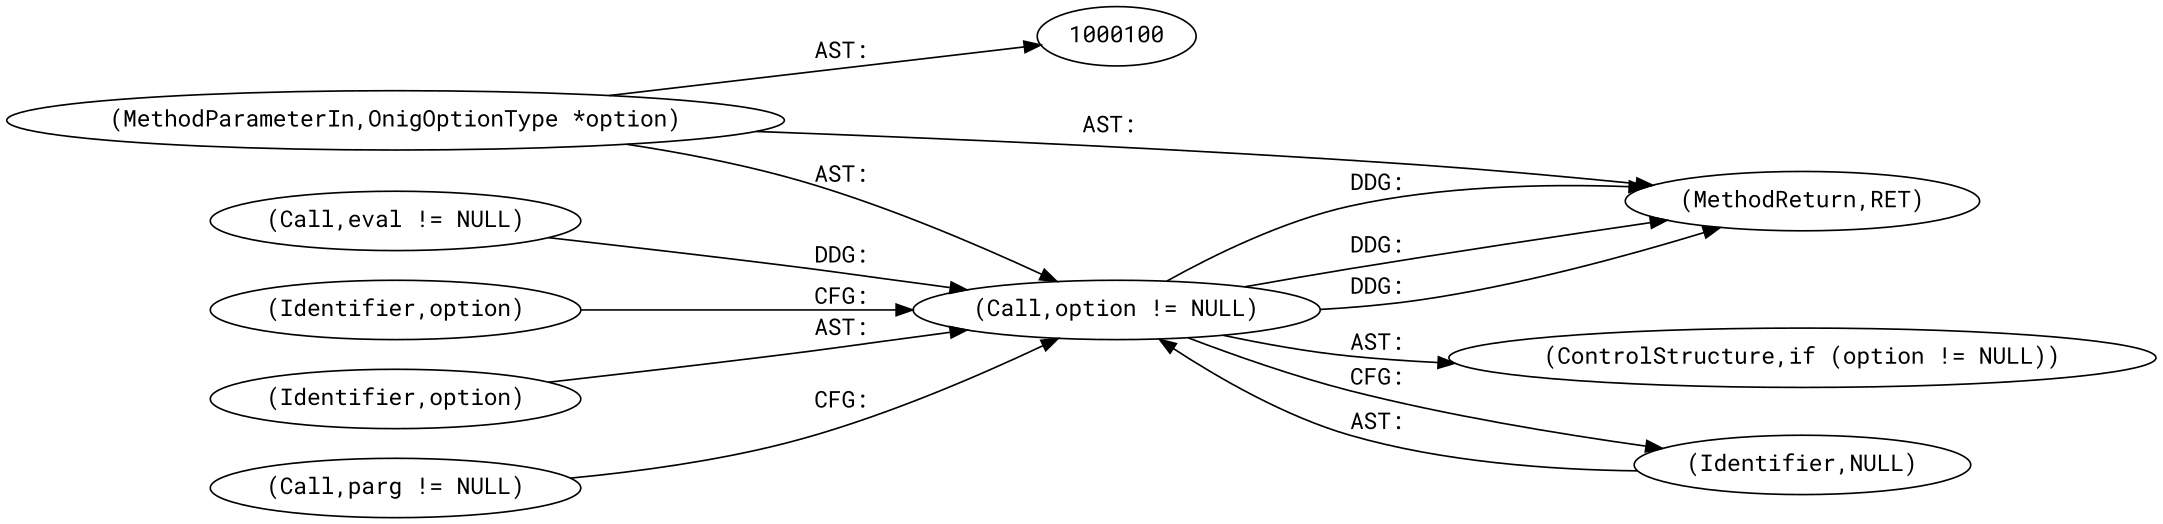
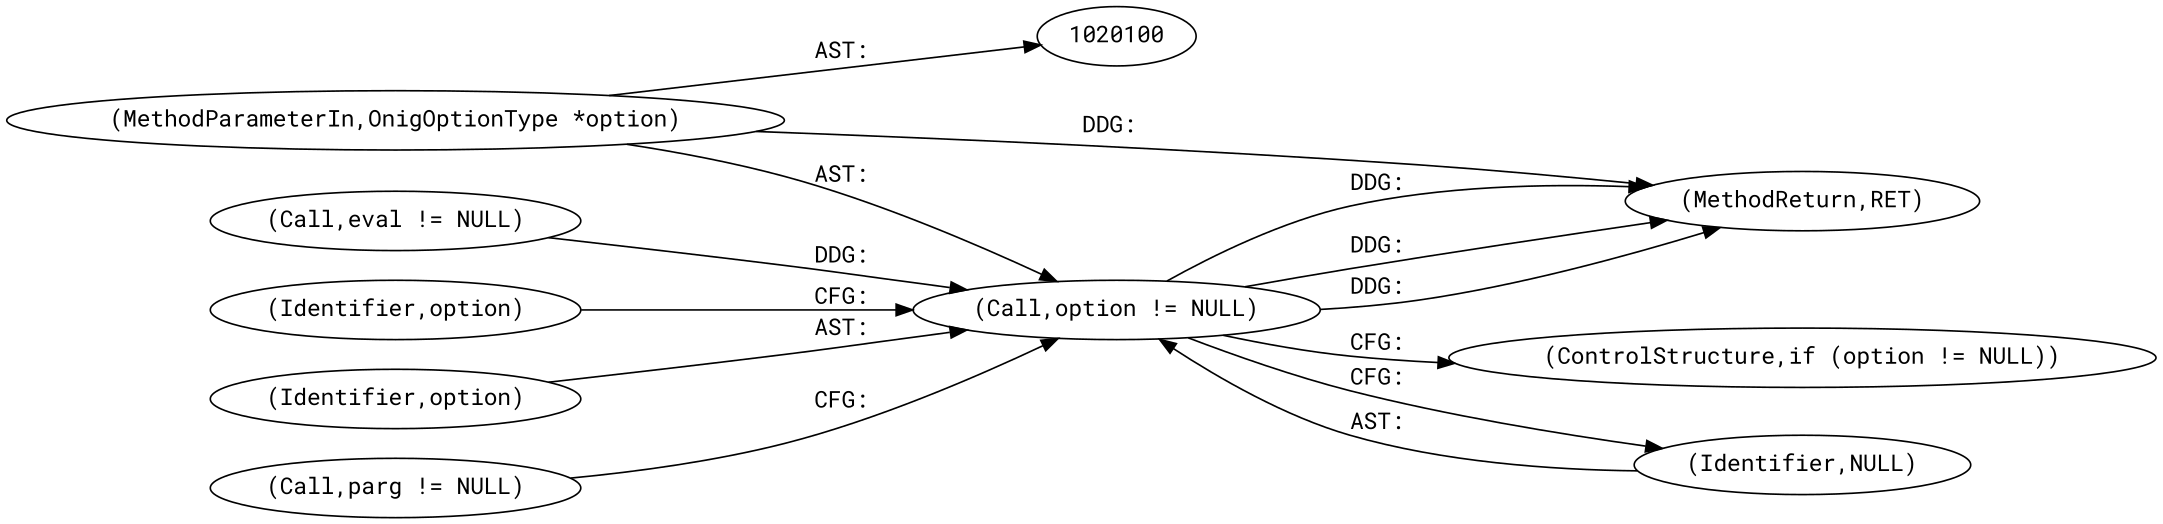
(1117, 36) -> (1117, 36)
(1117, 126) -> (1117, 126)
(1385, 344) -> (1385, 344)
